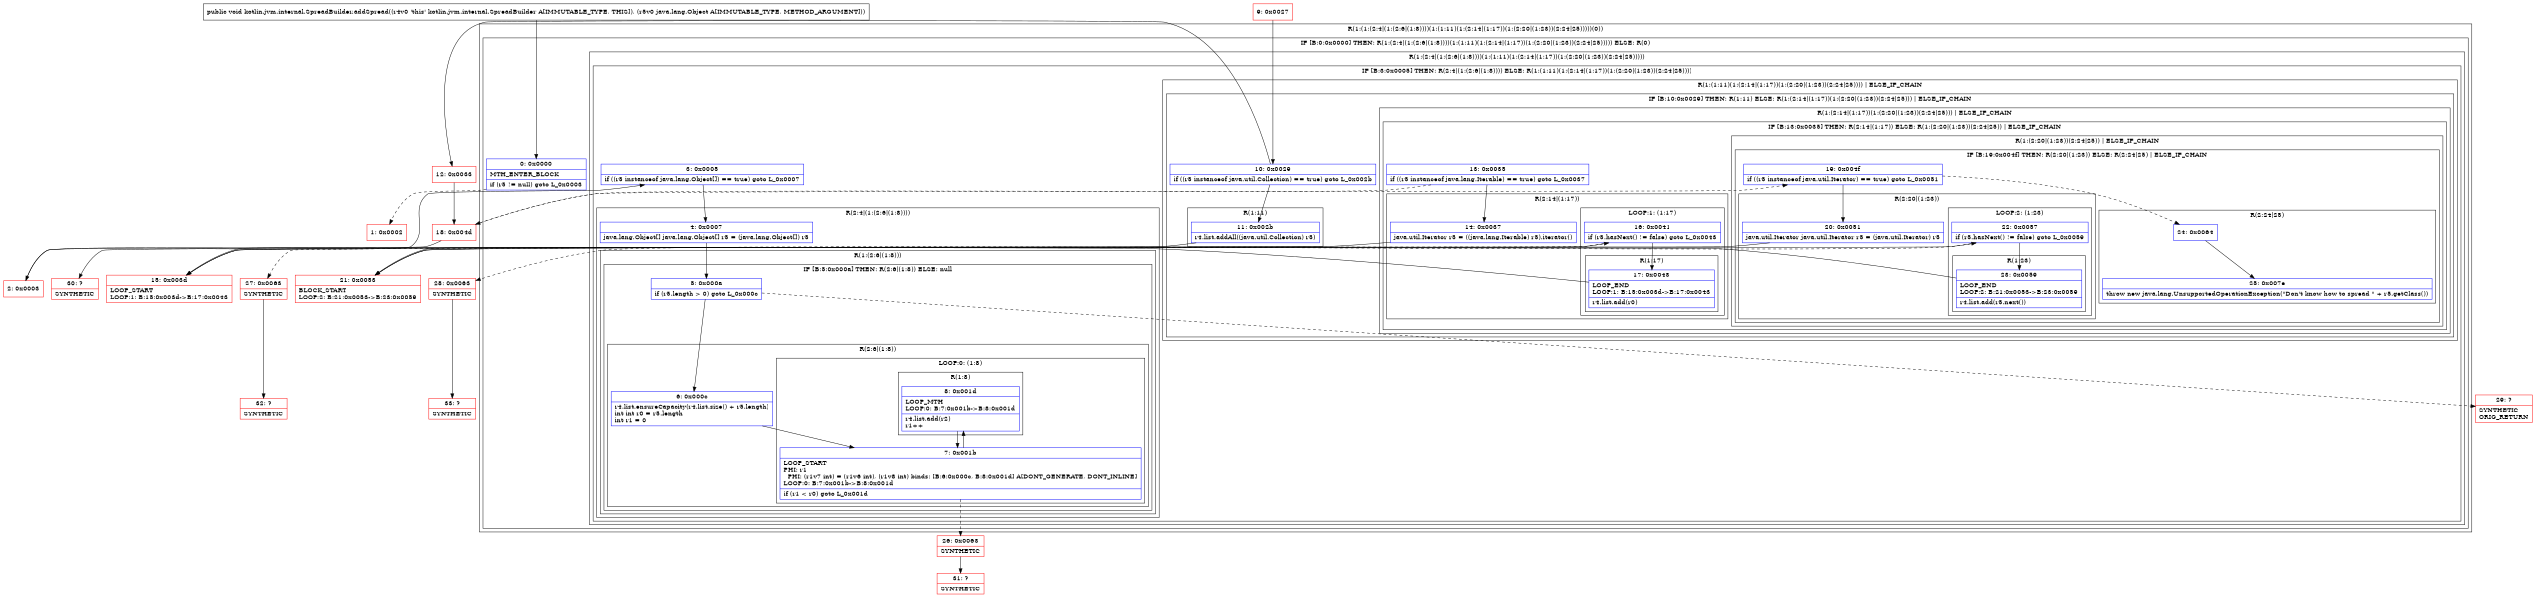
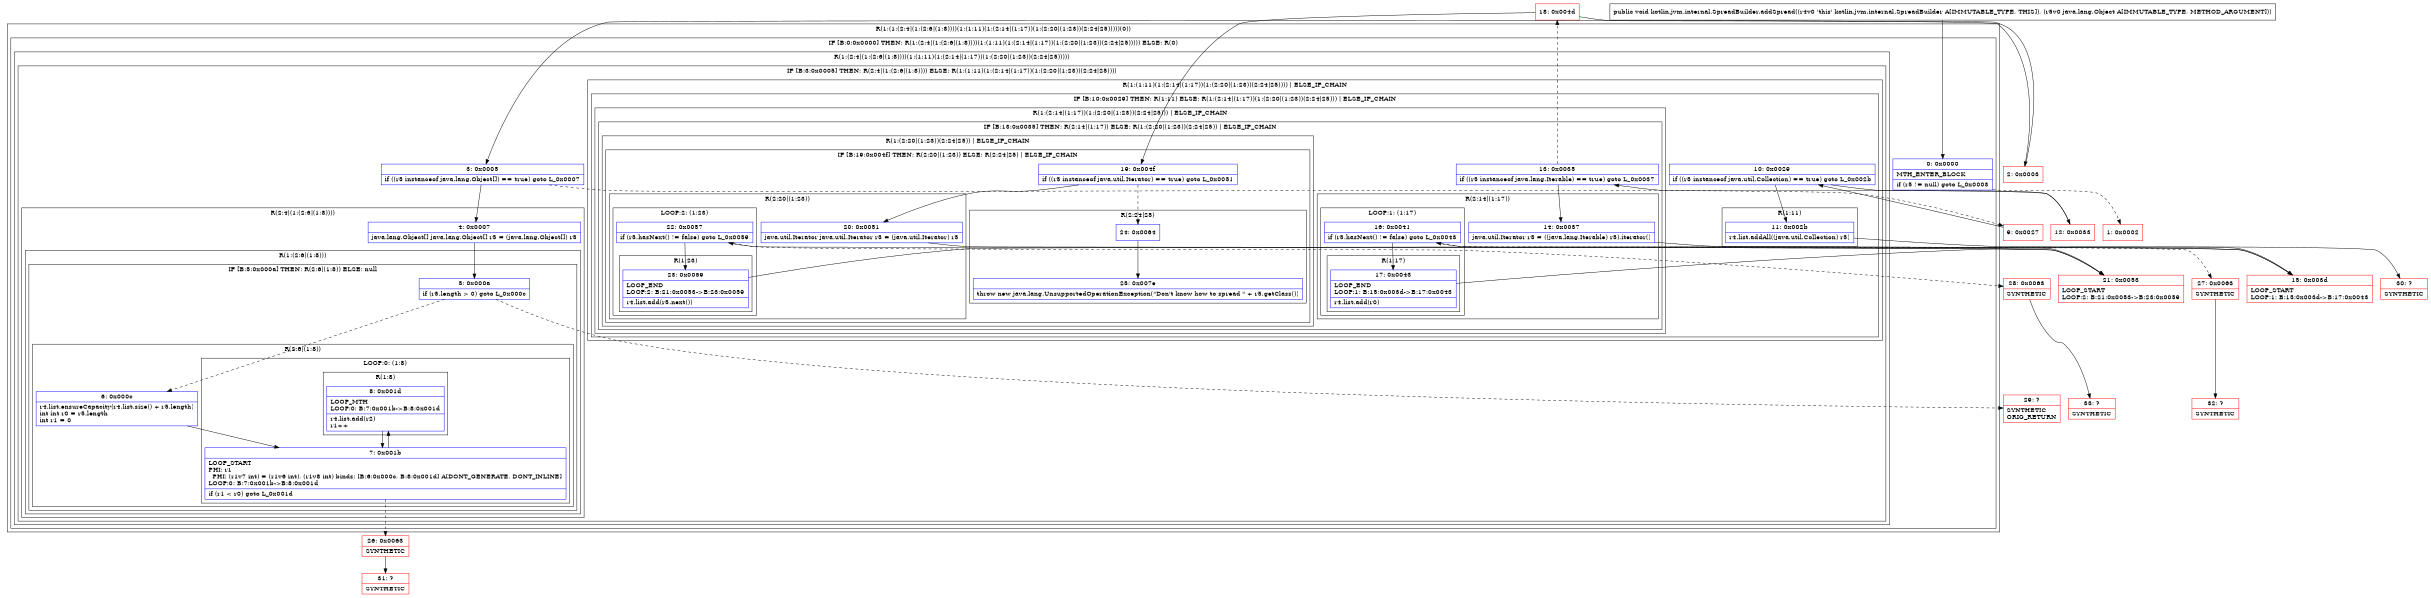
(1127, 191) -> (1314, 18)
none -> (1276, 191)
(454, 201) -> (1852, 190)
(323, 290) -> (2084, 290)
(700, 341) -> (301, 347)
